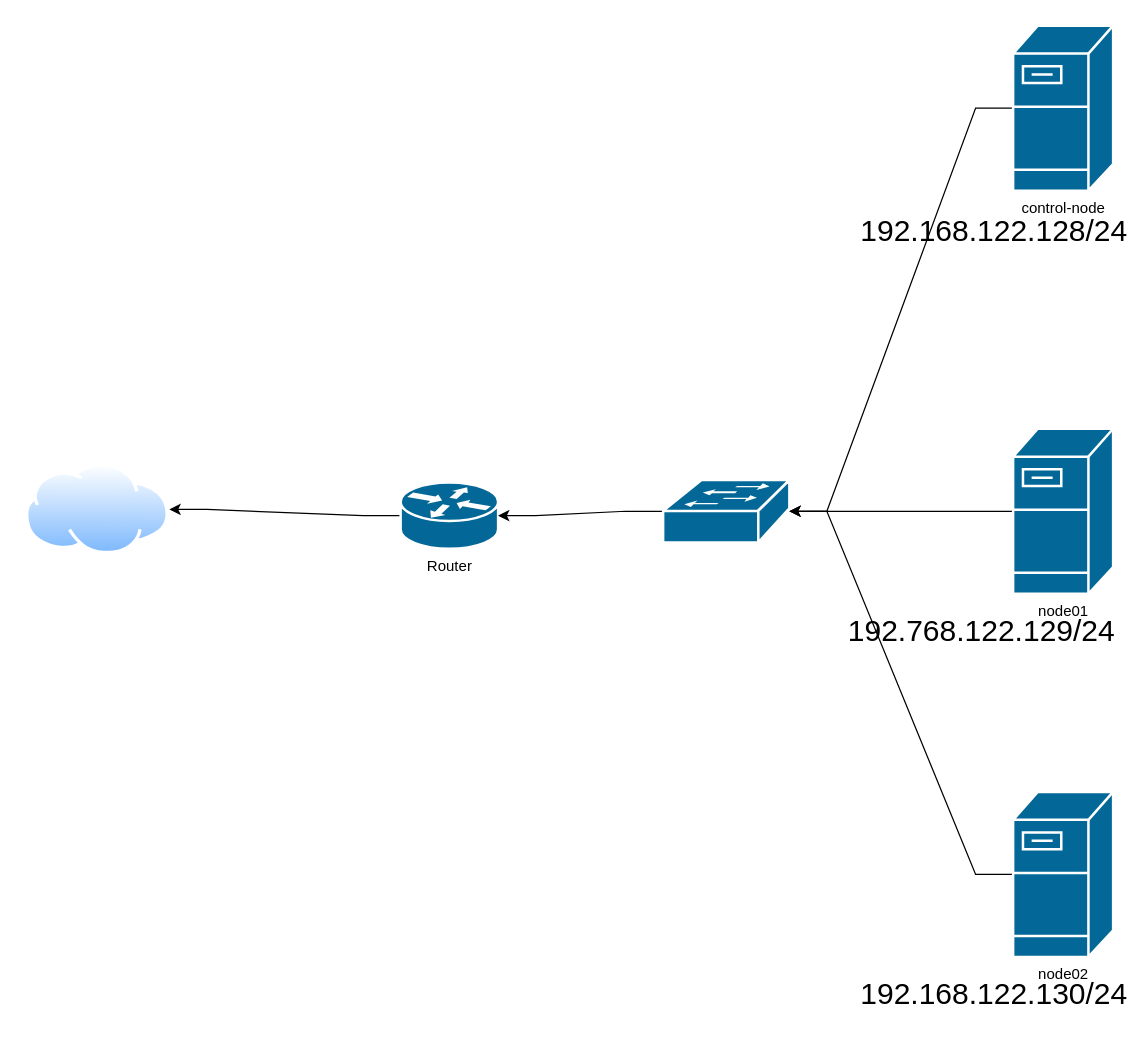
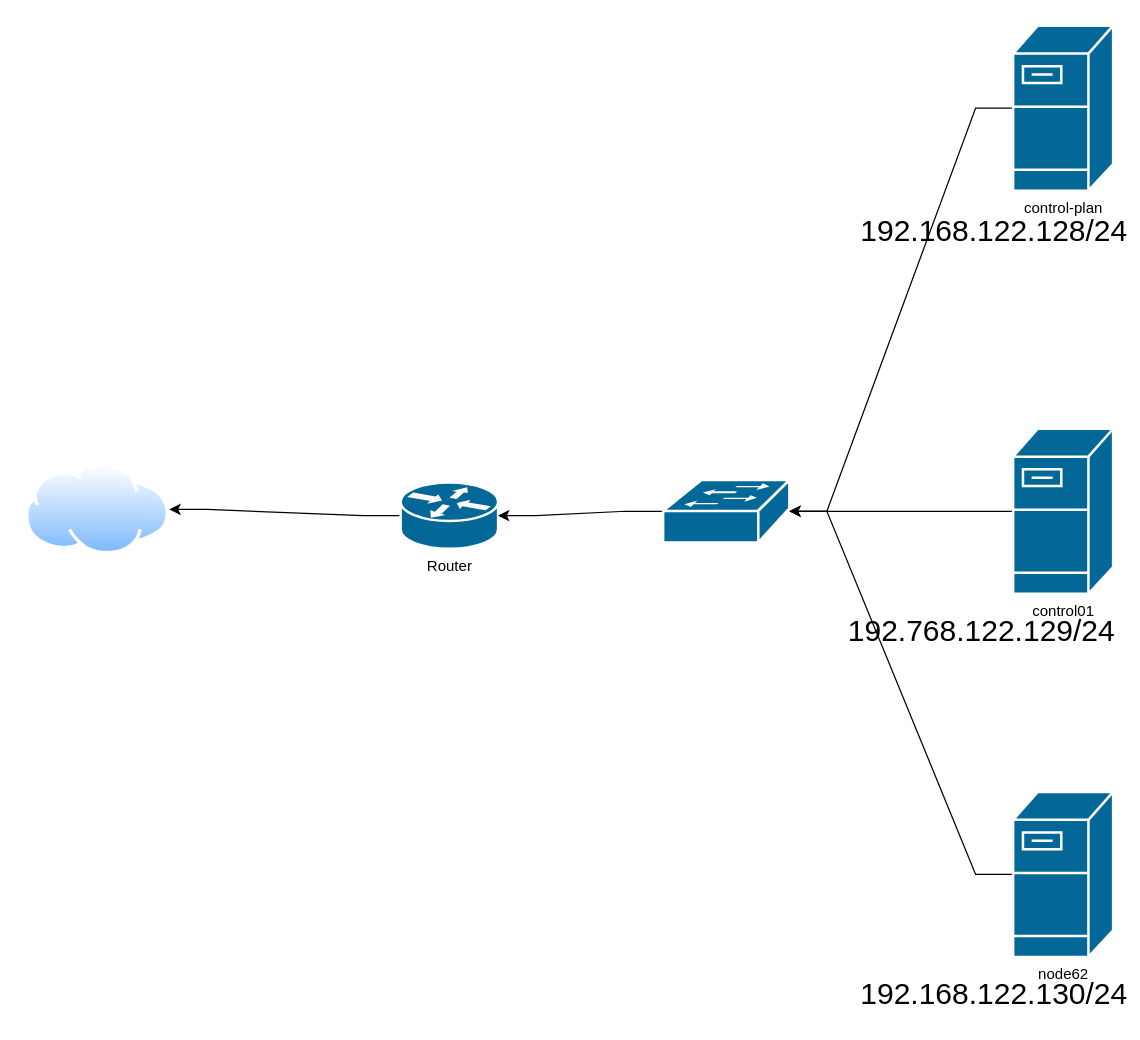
(1064, 208) -> (1064, 208)
(1064, 612) -> (1064, 612)
(1064, 975) -> (1064, 975)
